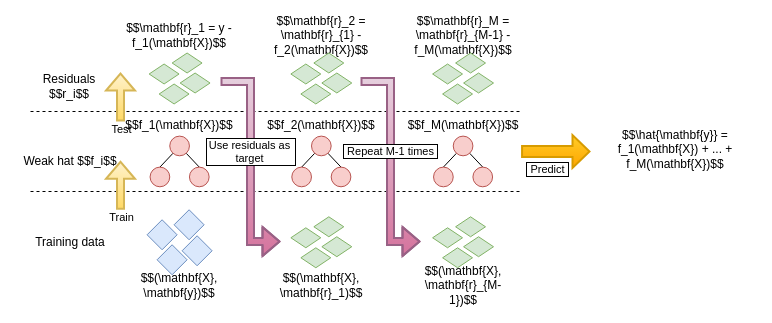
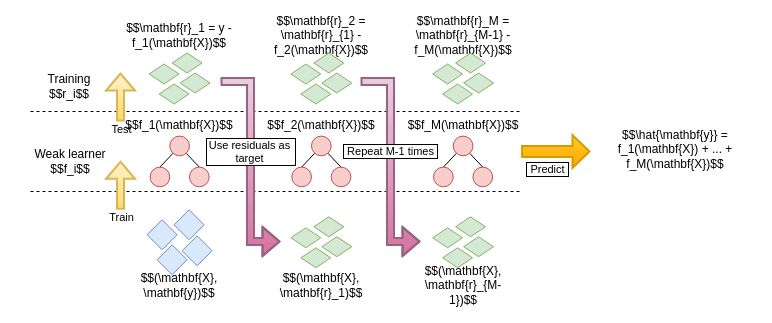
(70, 87) -> (70, 87)
(71, 162) -> (71, 162)
(71, 242) -> none
